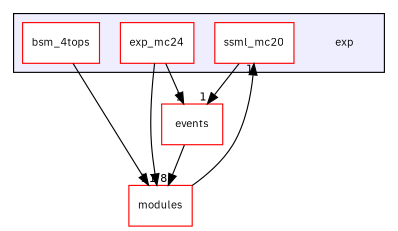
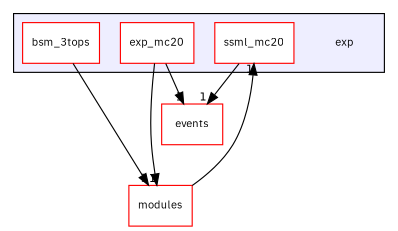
(61, 43) -> (61, 43)
(157, 43) -> (157, 43)
(178, 160) -> none
